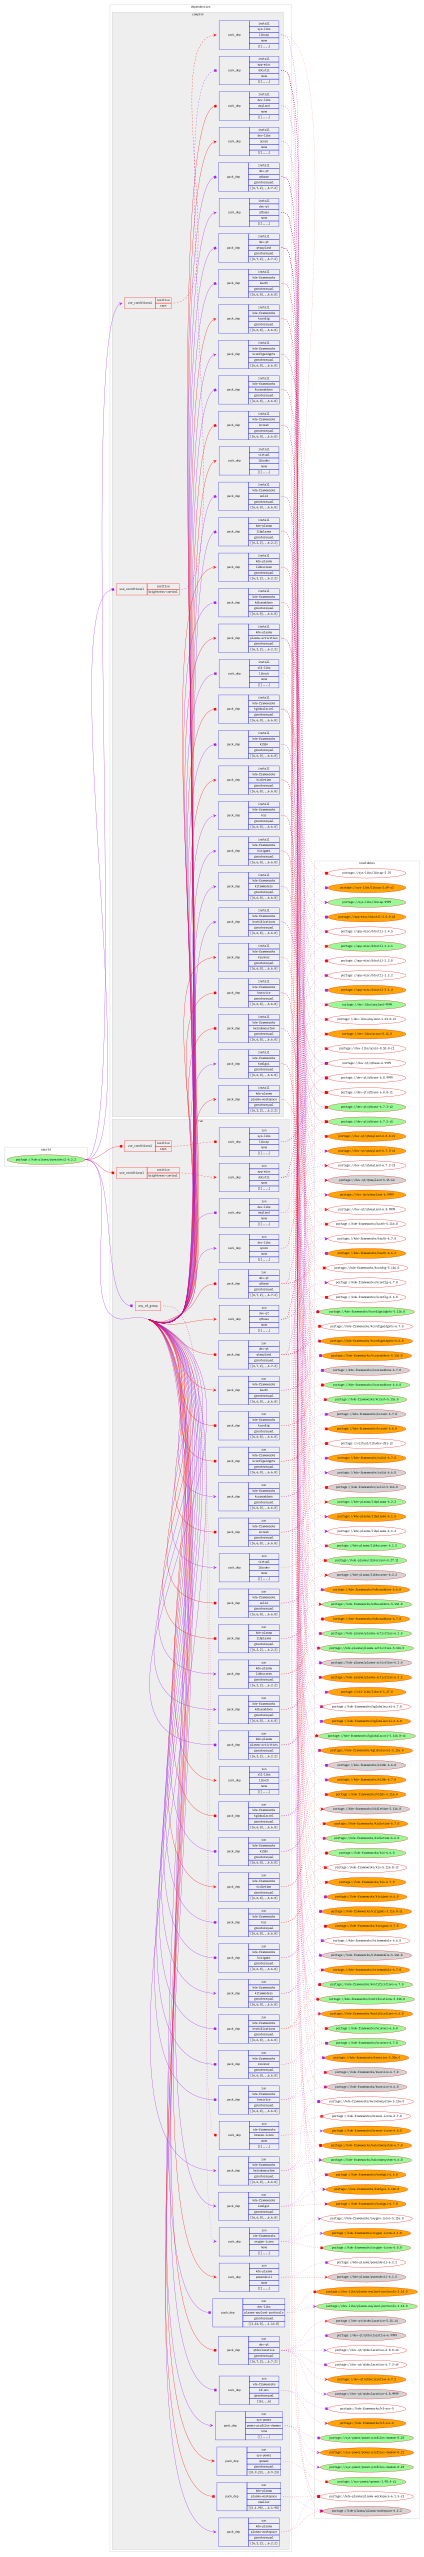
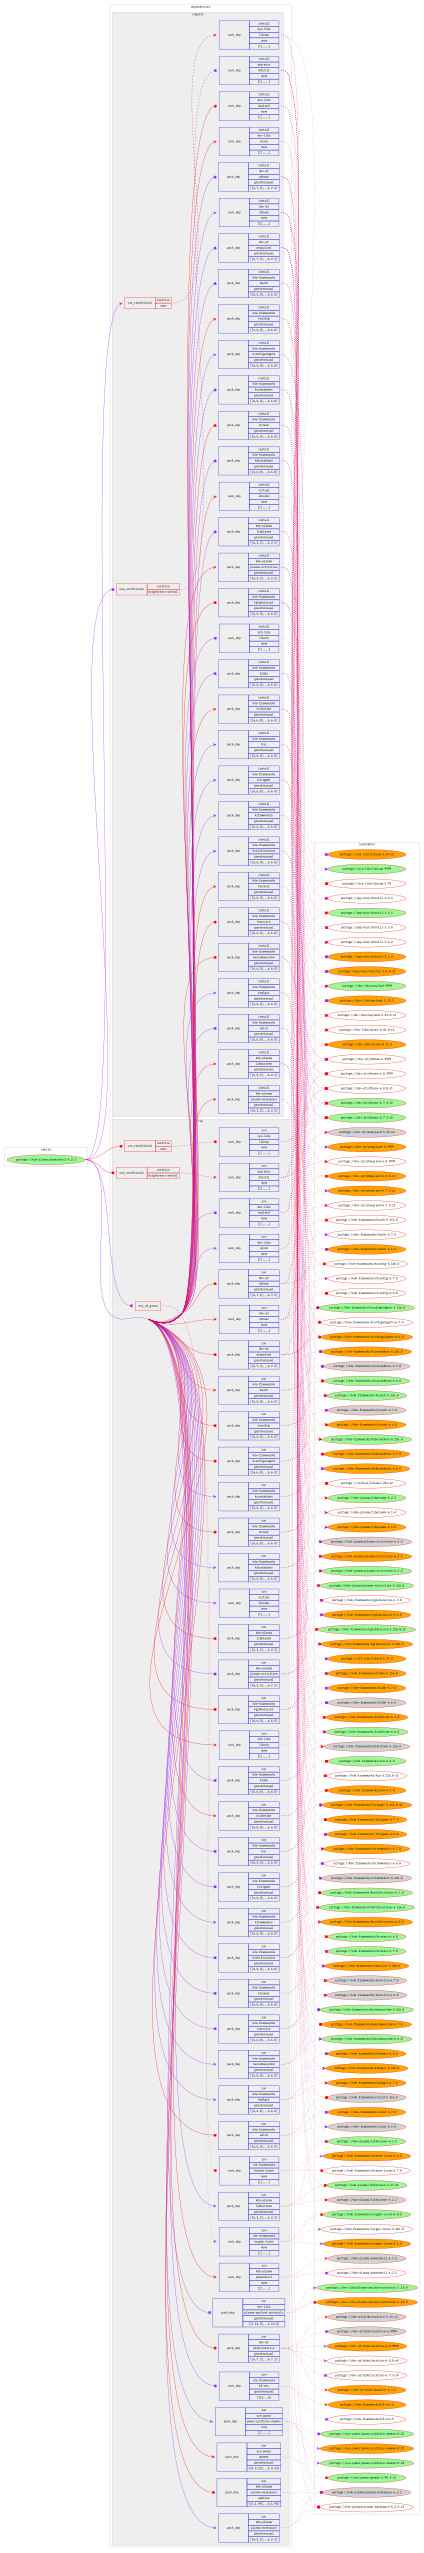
none -> (367, 1001)
(367, 2102) -> (367, 2010)
(367, 2394) -> (367, 2346)
